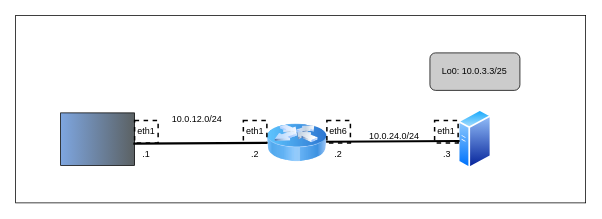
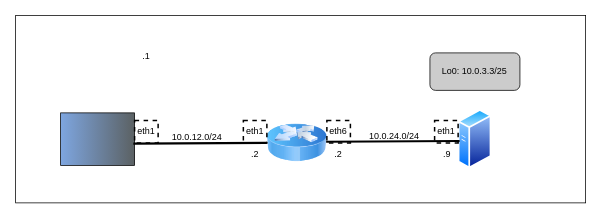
(197, 119) -> (197, 138)
(146, 154) -> (146, 57)
(447, 154) -> (447, 154)
